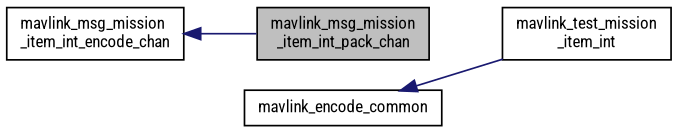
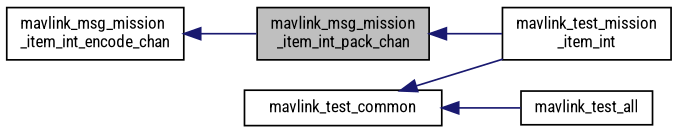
none -> (474, 34)
(343, 108) -> (343, 108)
none -> (587, 108)
